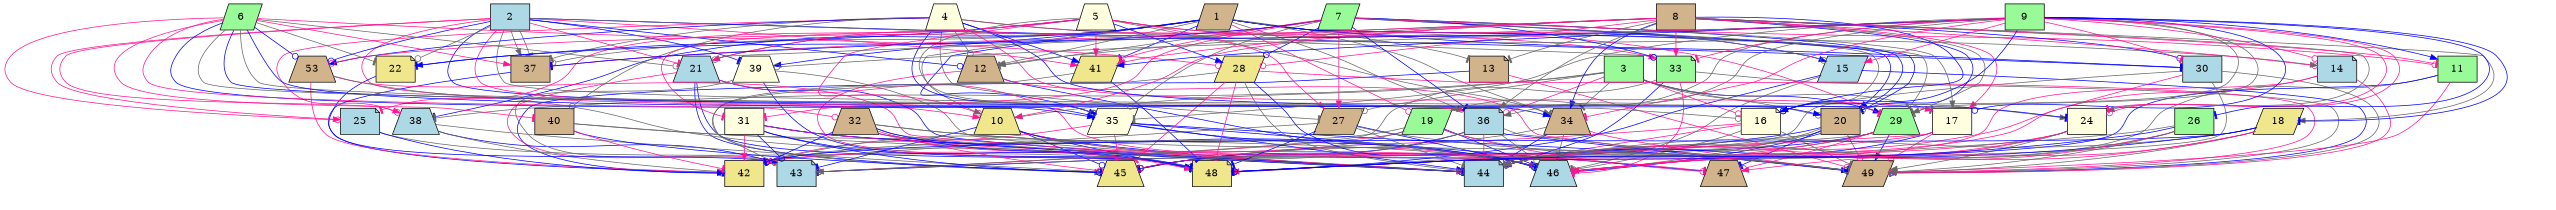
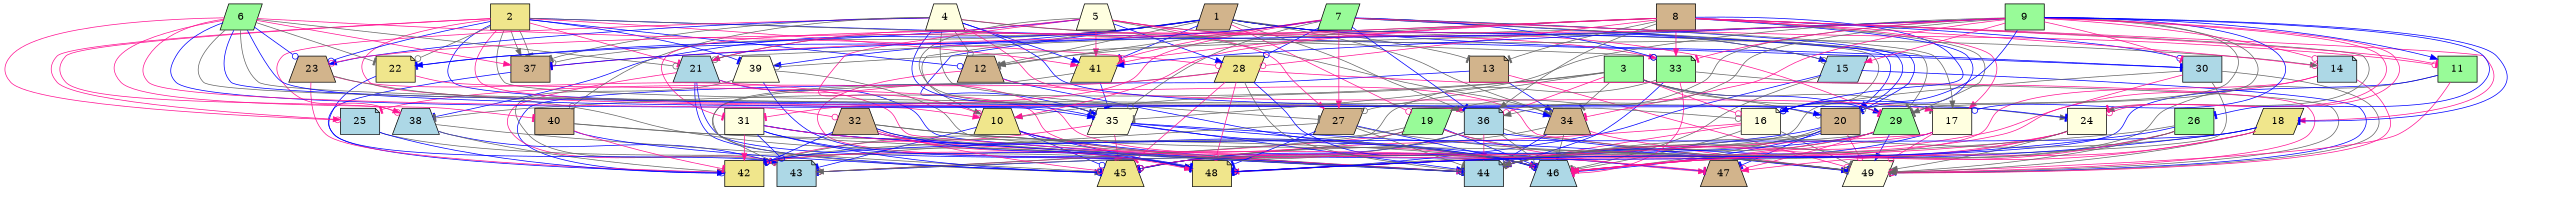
(510, 17) -> (510, 17)
(2328, 45) -> (2328, 45)
(1591, 64) -> (1527, 95)
(312, 69) -> (312, 69)
(571, 70) -> (801, 85)
none -> (982, 99)
(1155, 119) -> (1104, 94)
(421, 156) -> (421, 156)
(1570, 157) -> (1570, 157)
(1868, 174) -> (1868, 174)
